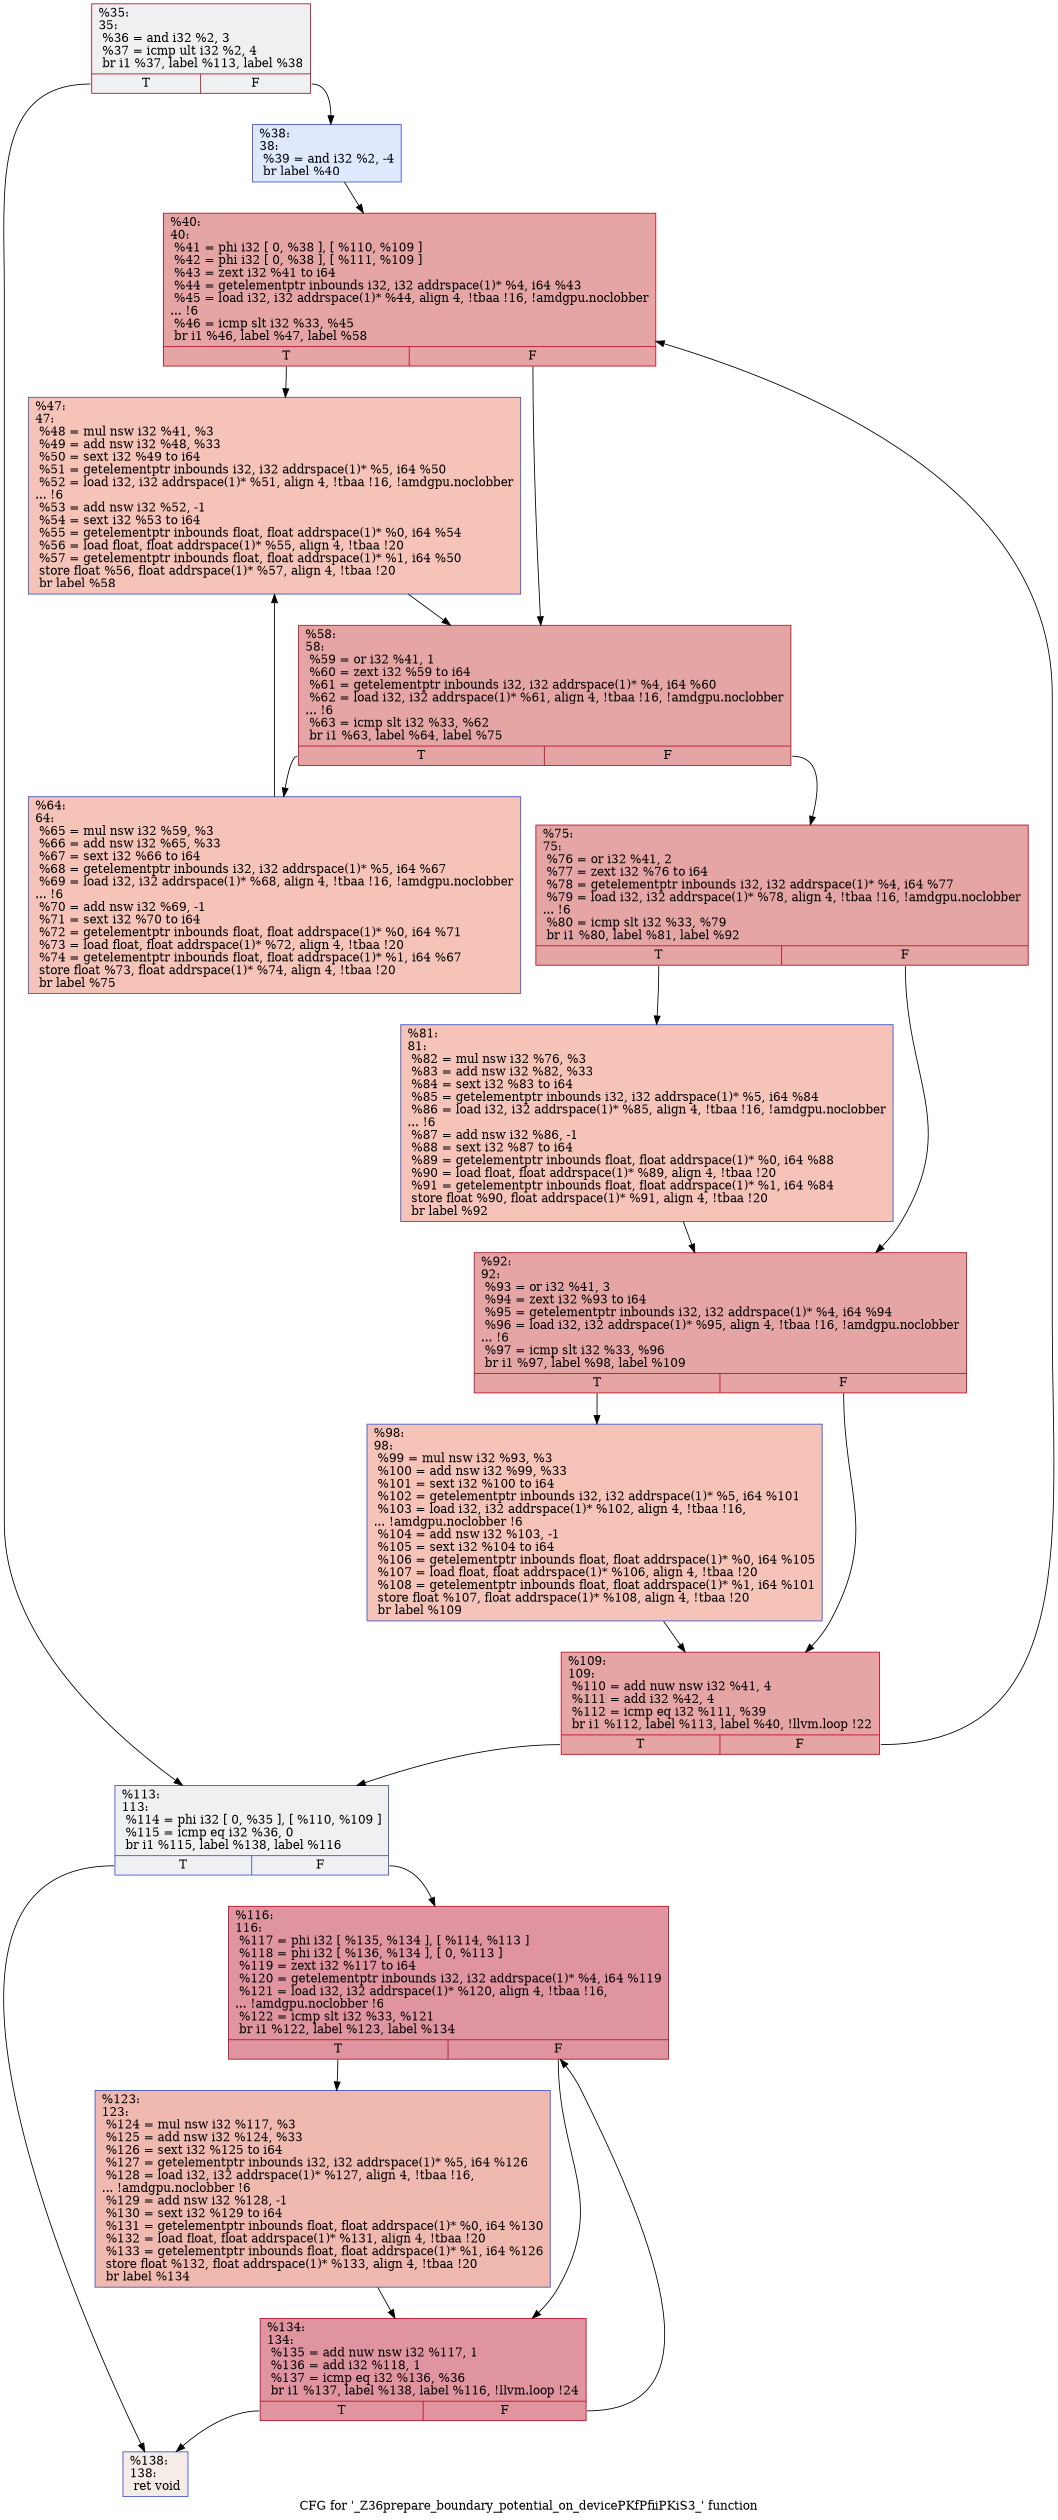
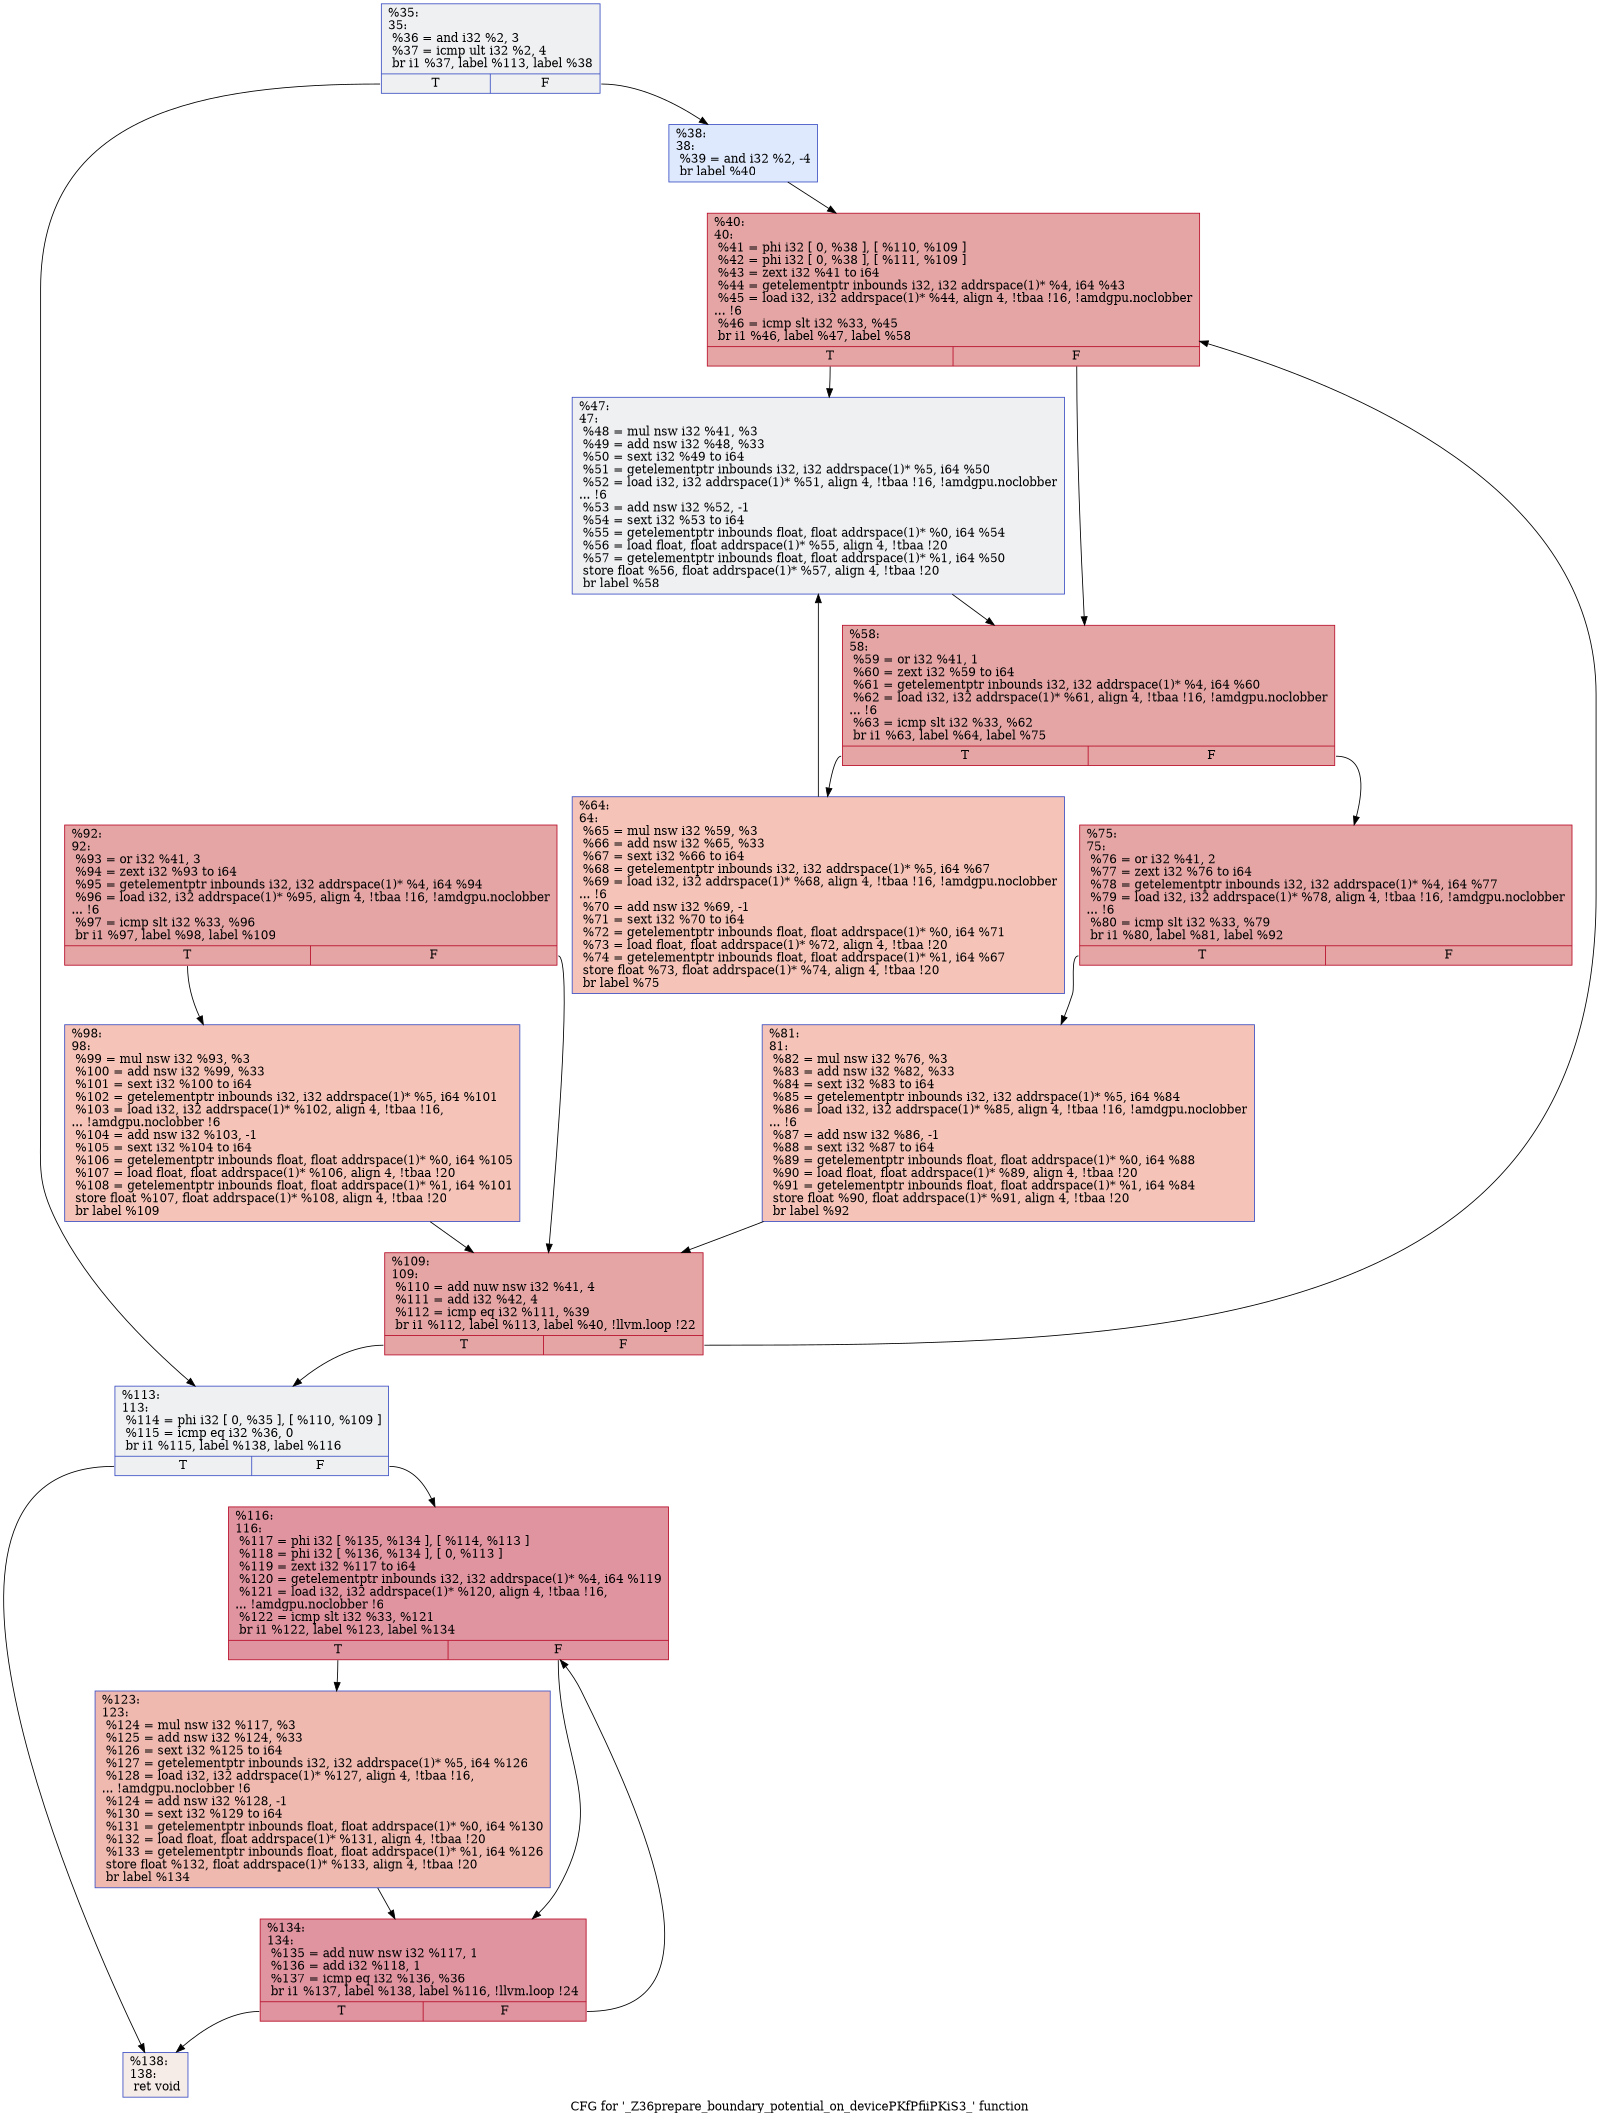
(201, 49) -> (491, 49)
(275, 496) -> (818, 496)
(926, 1111) -> none
(688, 1233) -> (727, 1236)
(195, 2201) -> (195, 1802)
